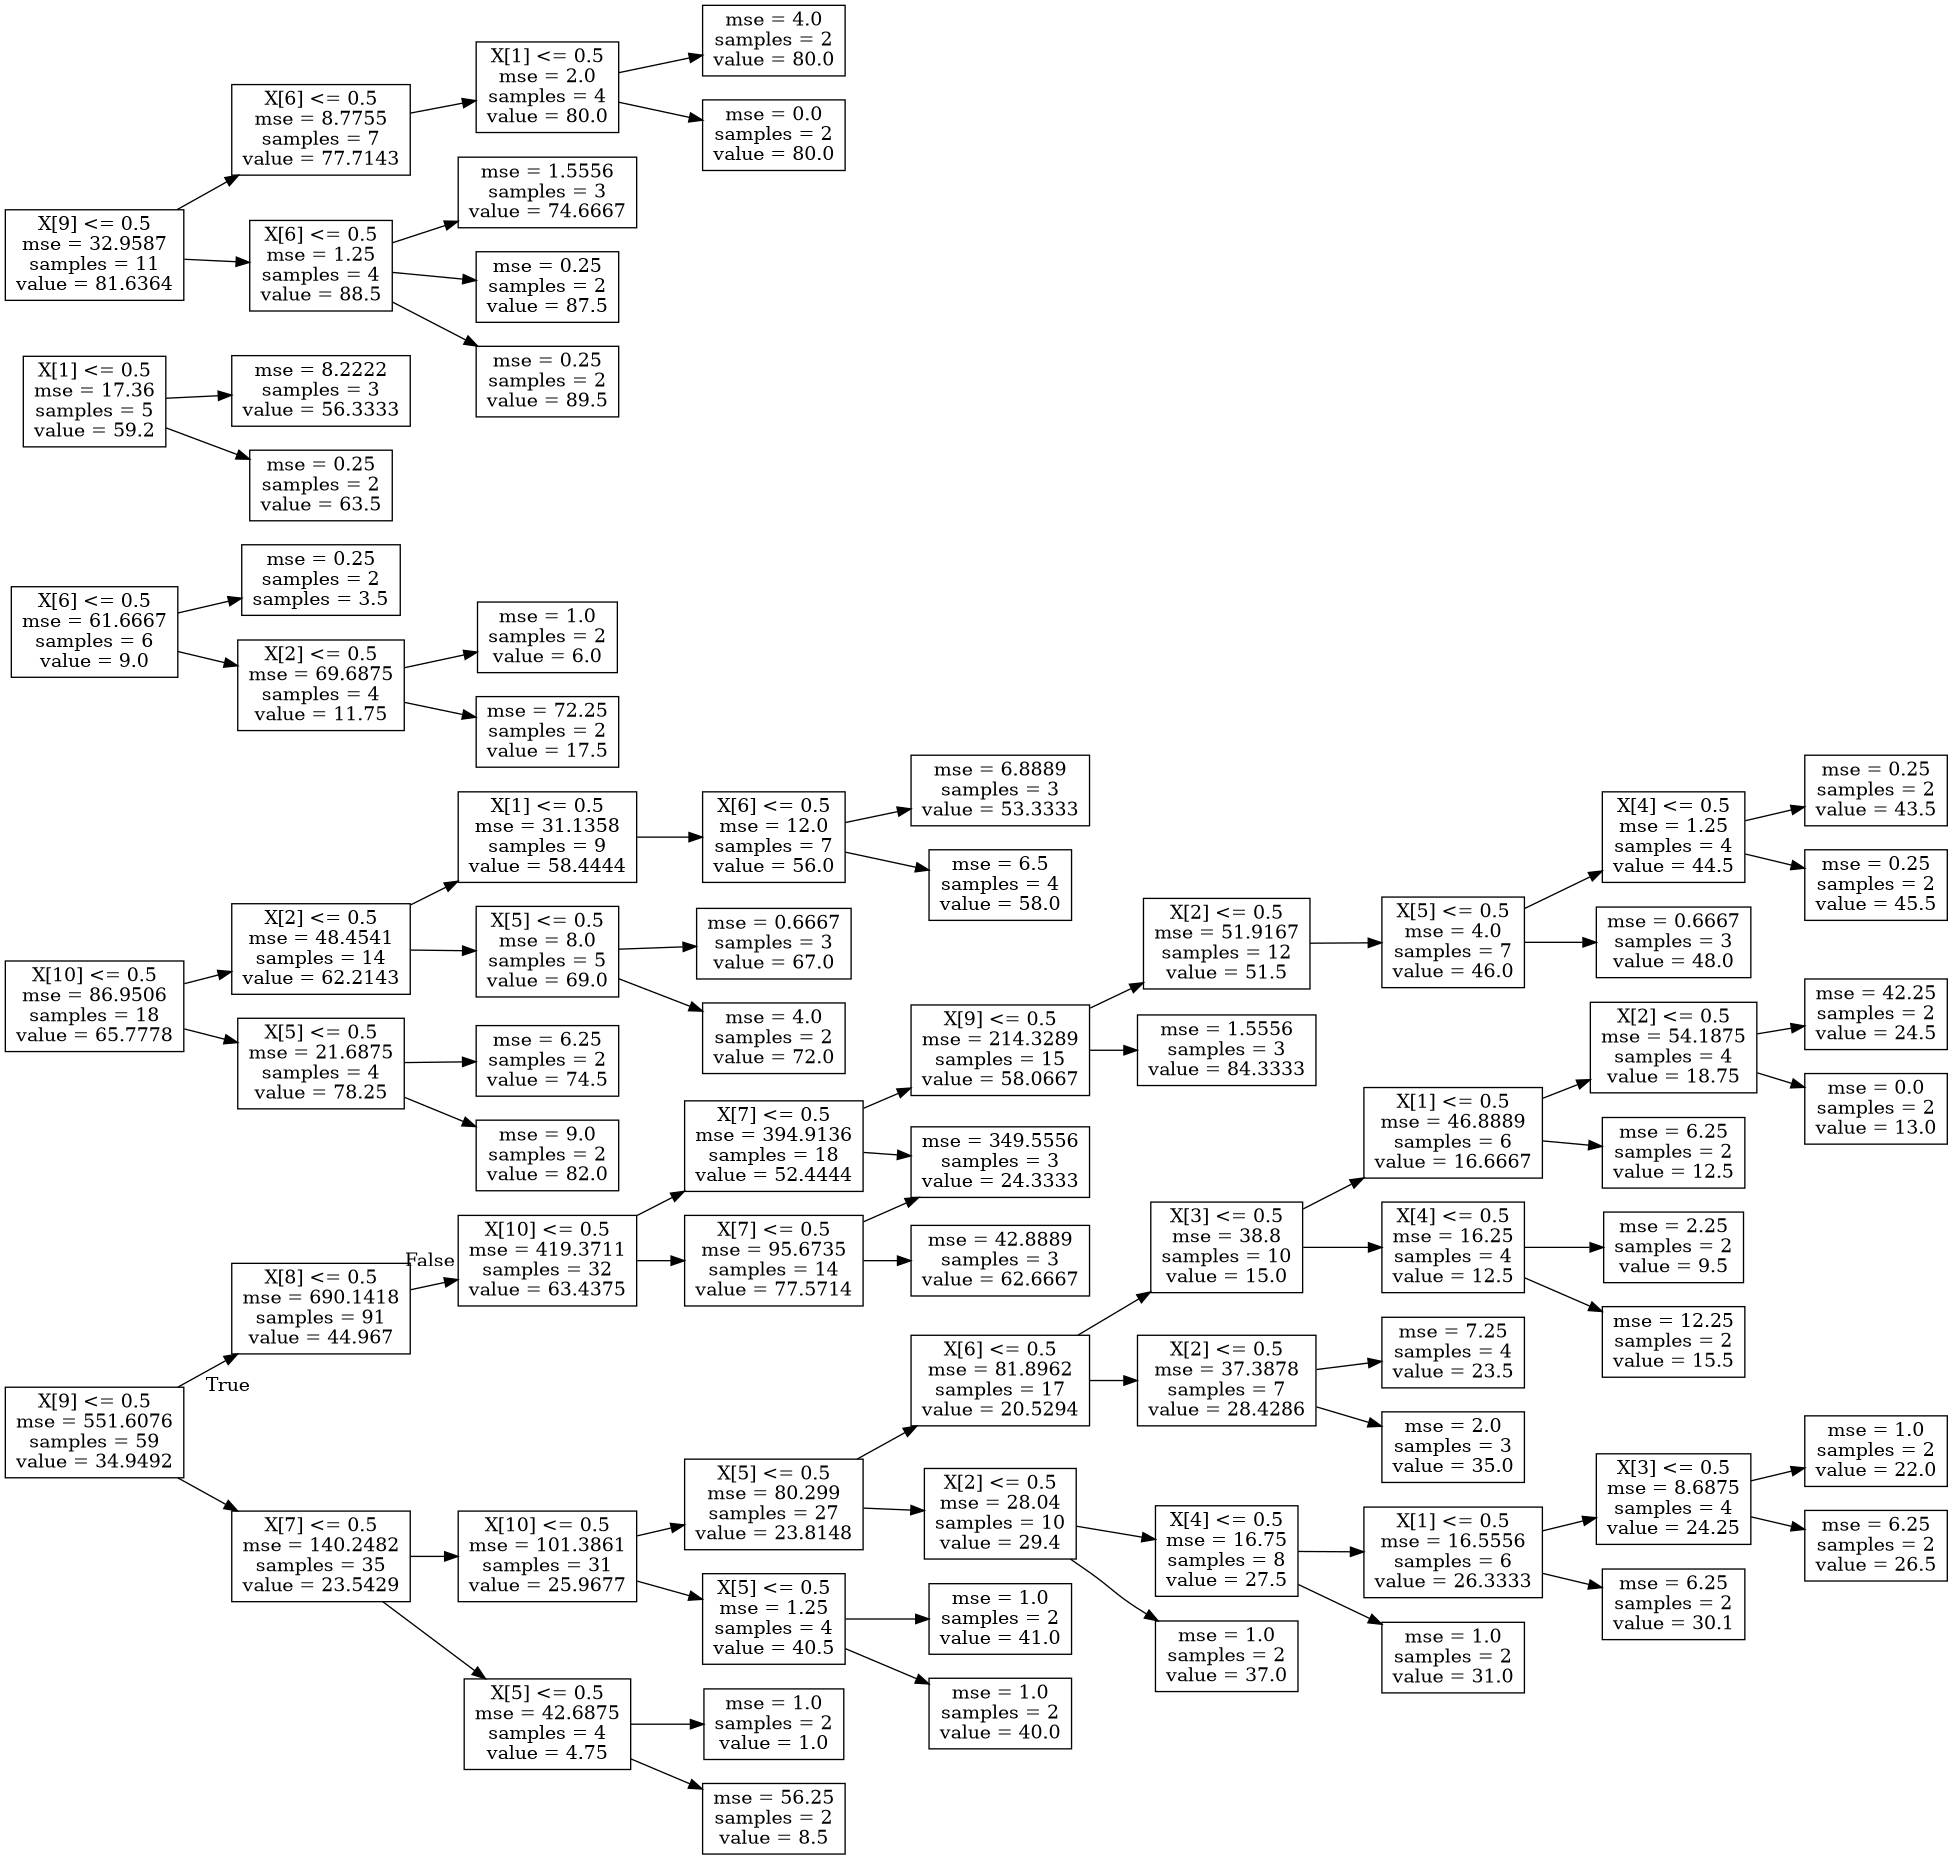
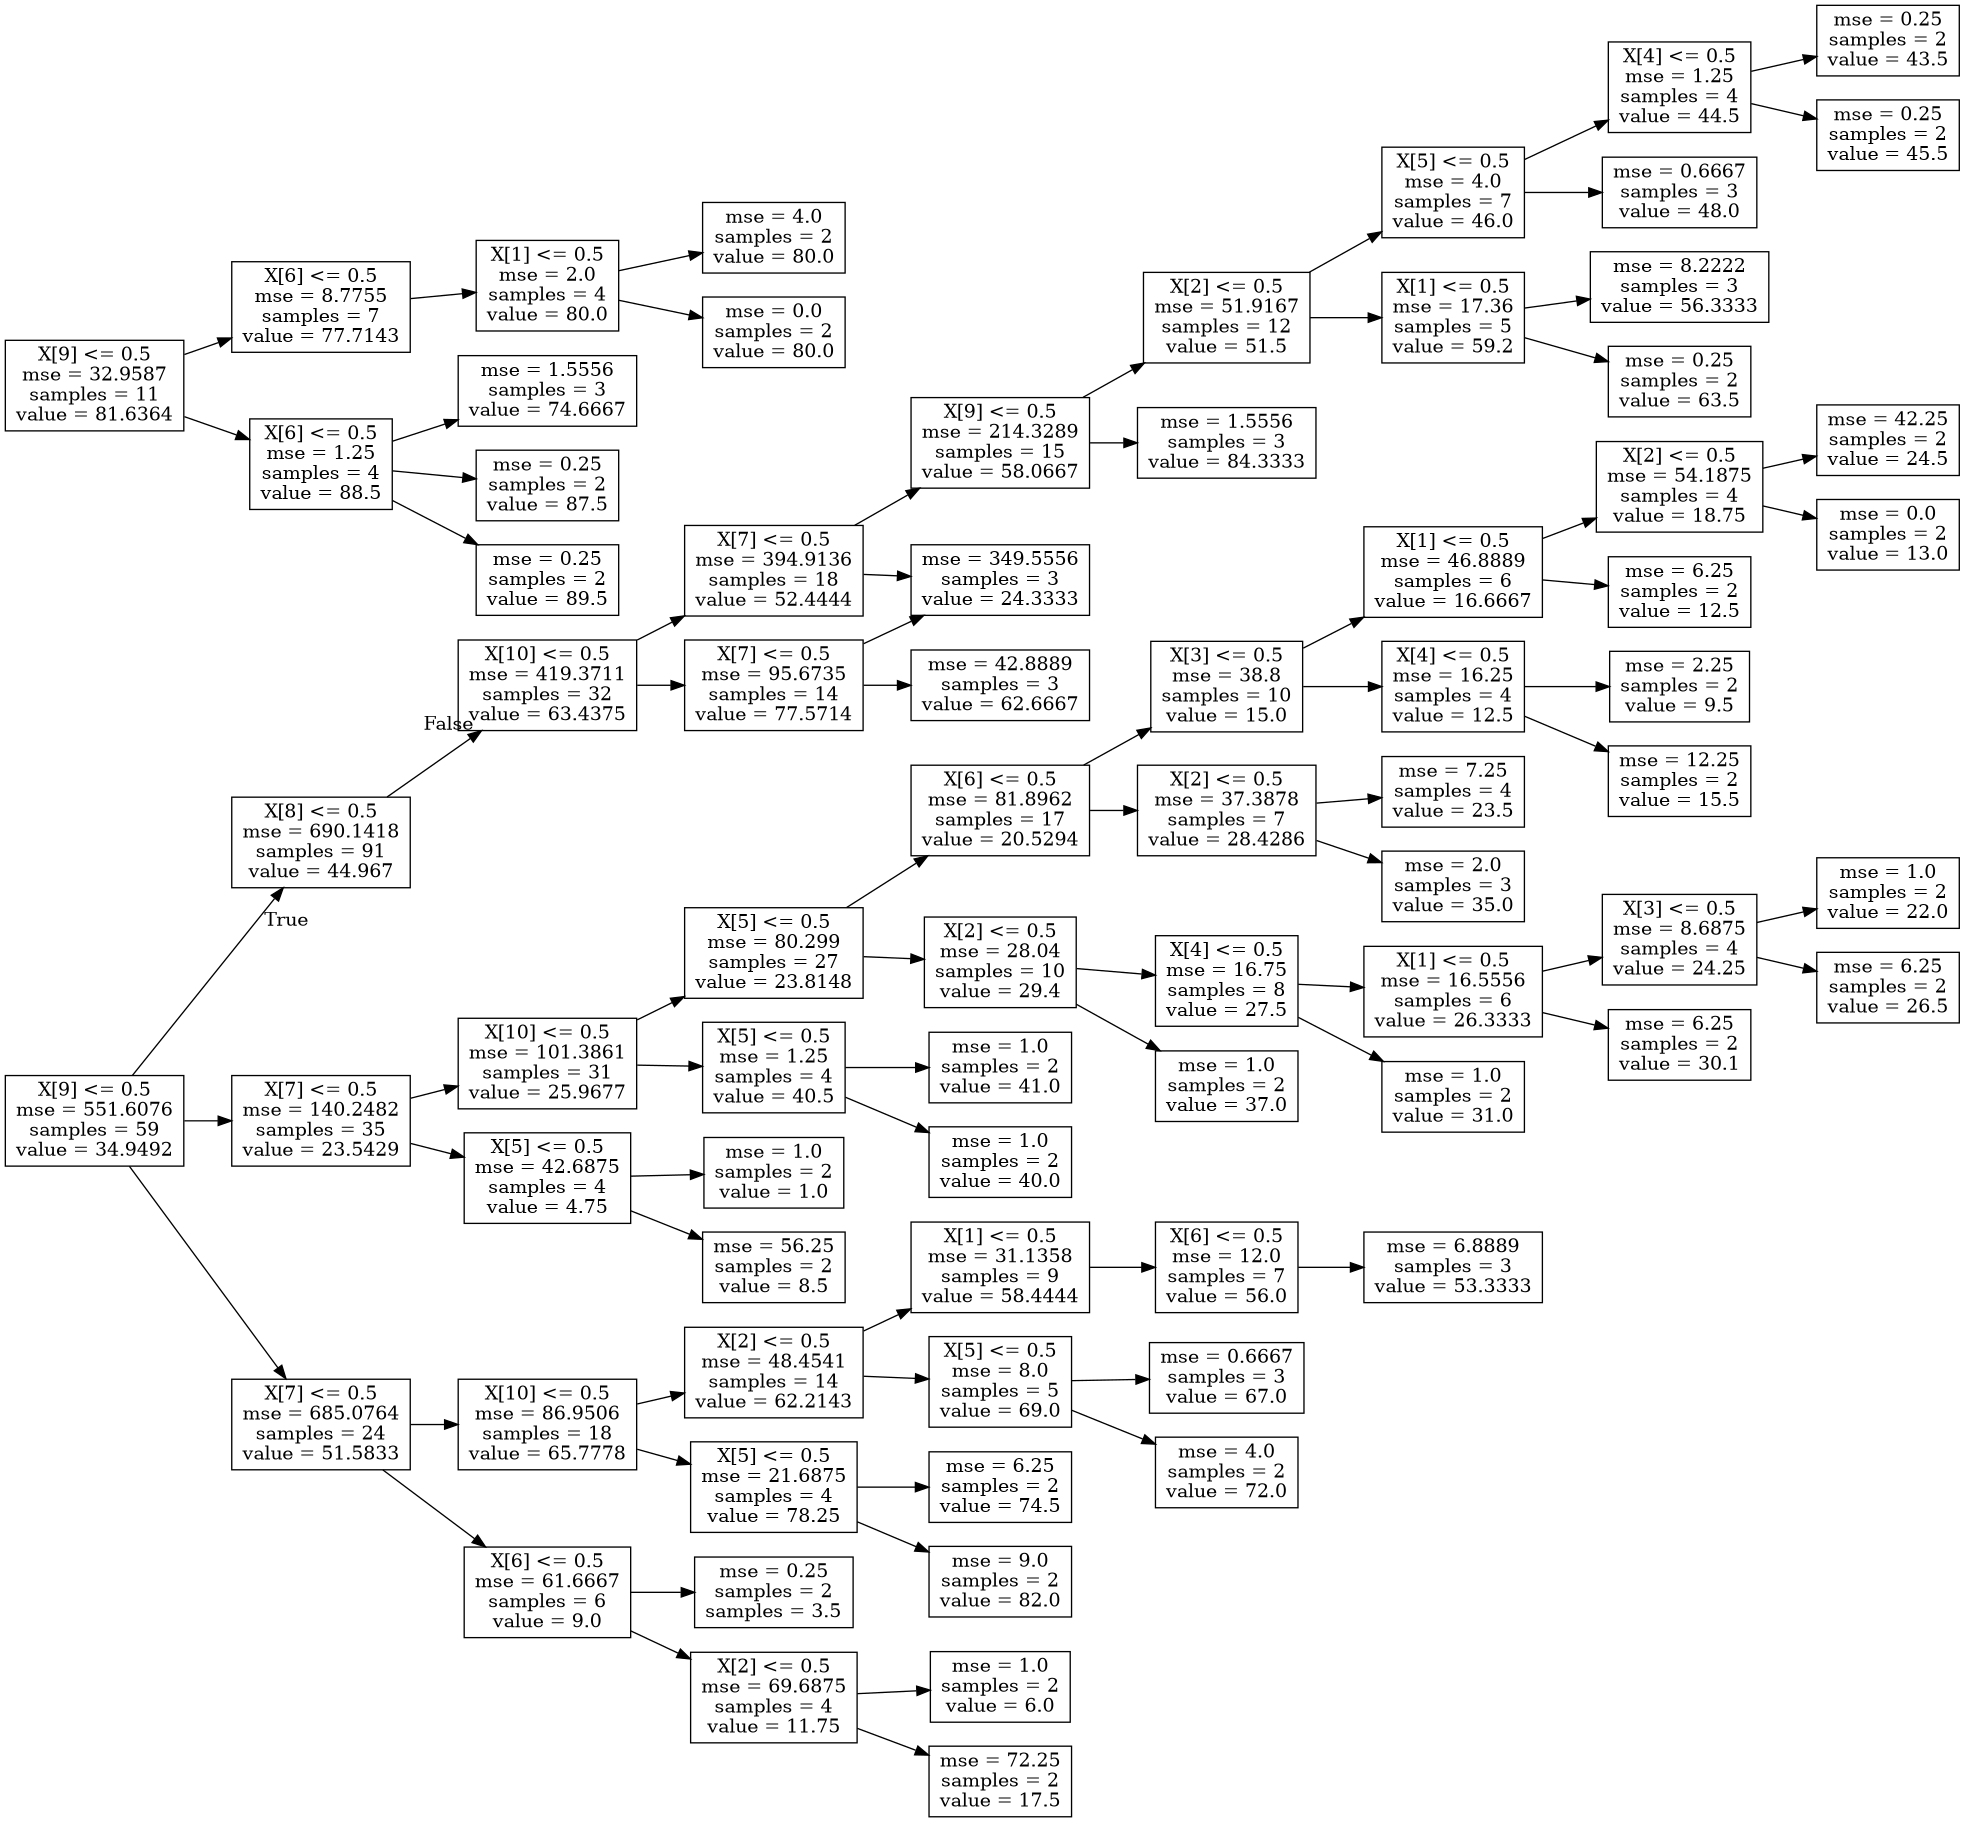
none -> (1339, 318)
(1000, 885) -> none
none -> (321, 1425)
